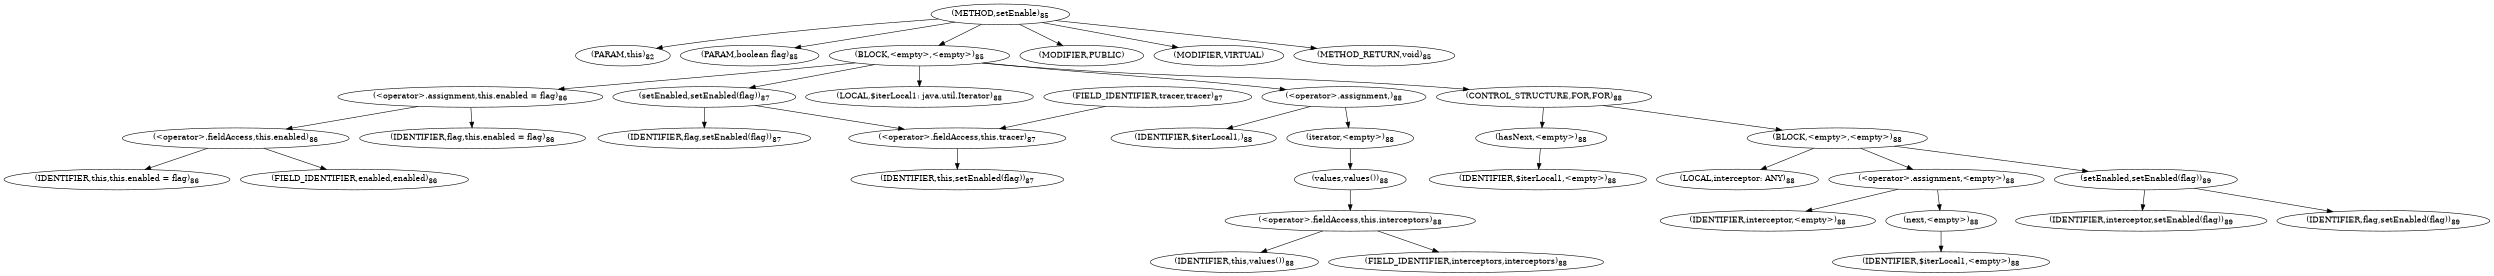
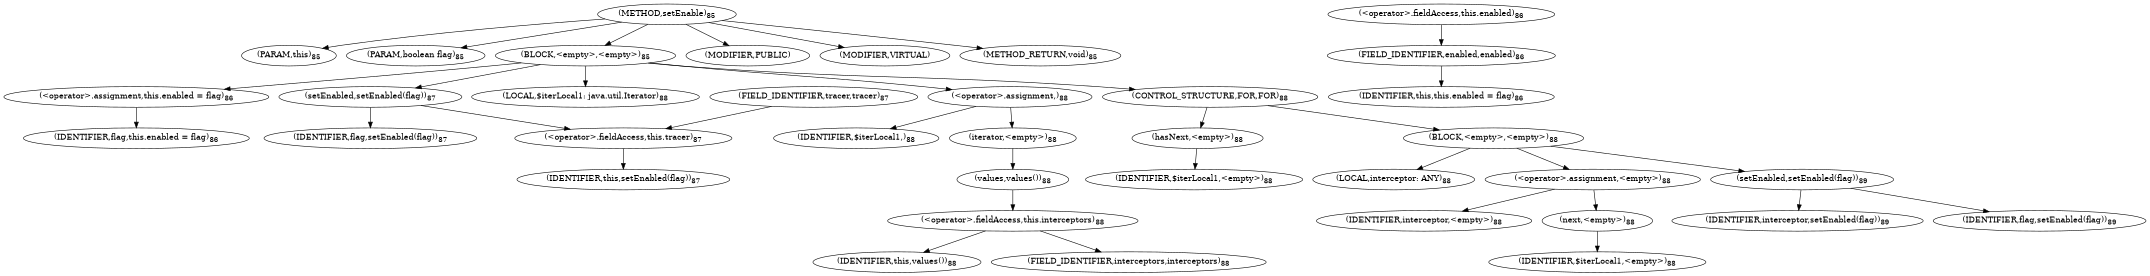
(650, 55) -> (316, 55)
(355, 117) -> none
(179, 158) -> (1441, 73)
